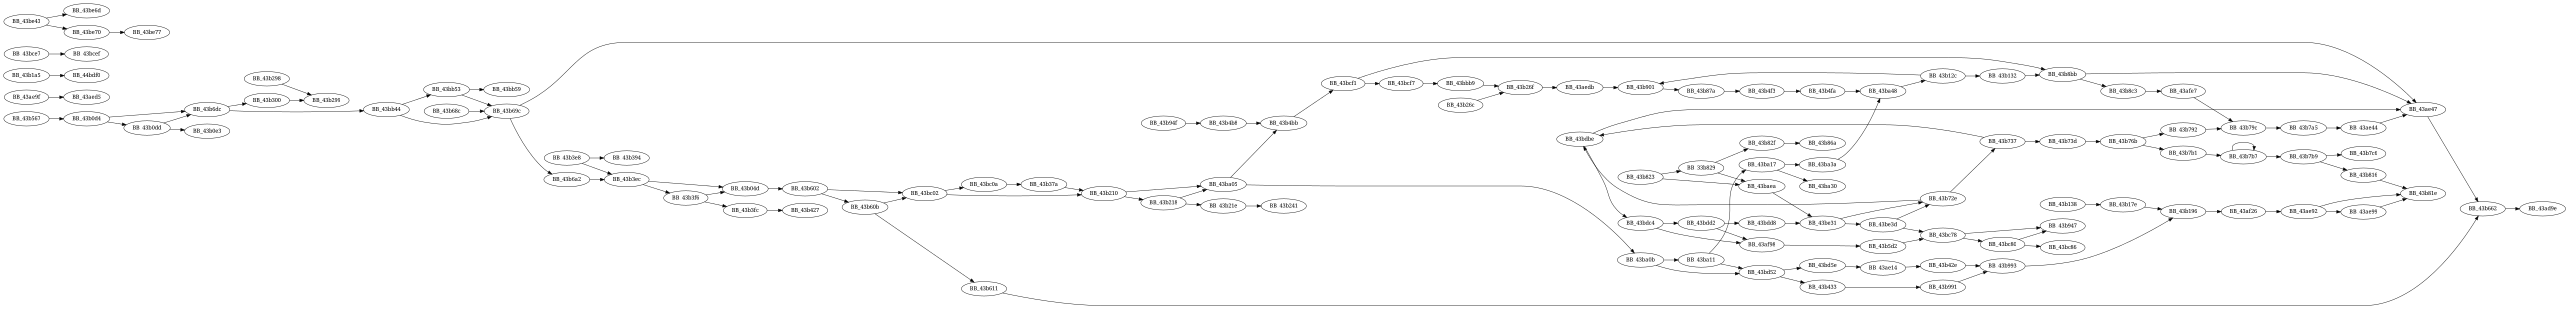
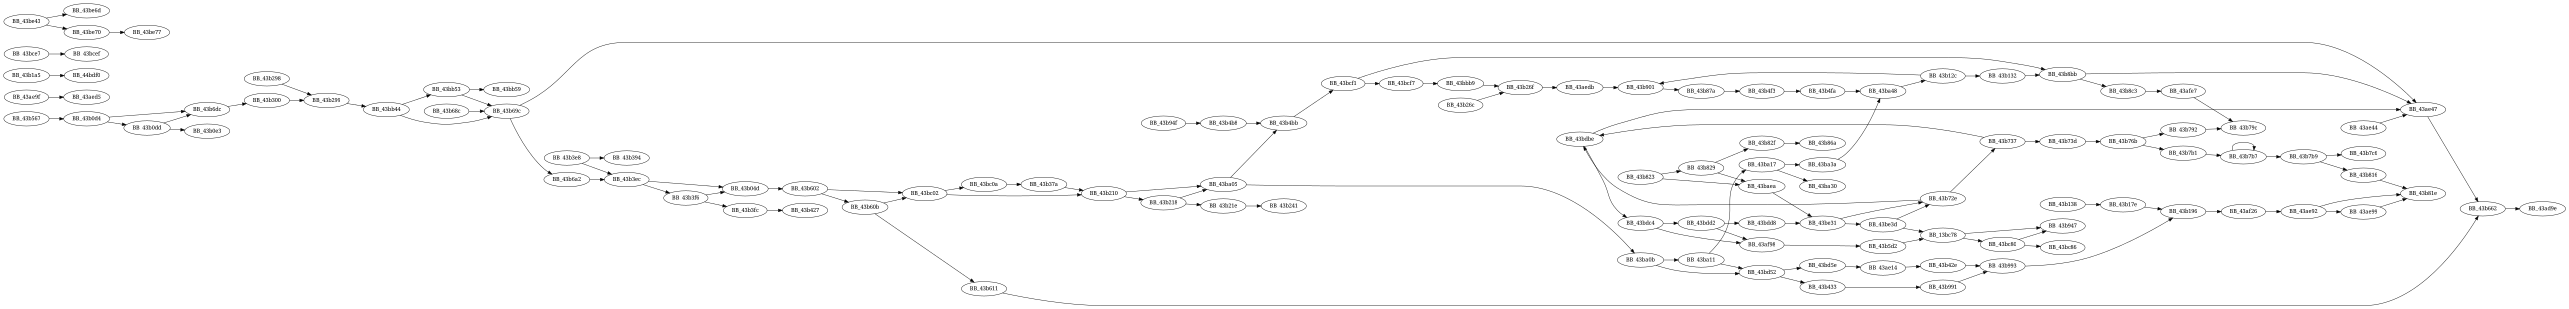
(295, 112) -> (354, 105)
(2304, 128) -> none
(1701, 168) -> (1701, 168)
(1943, 235) -> (1943, 235)
